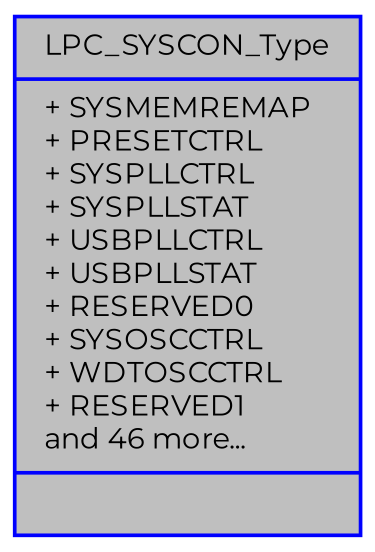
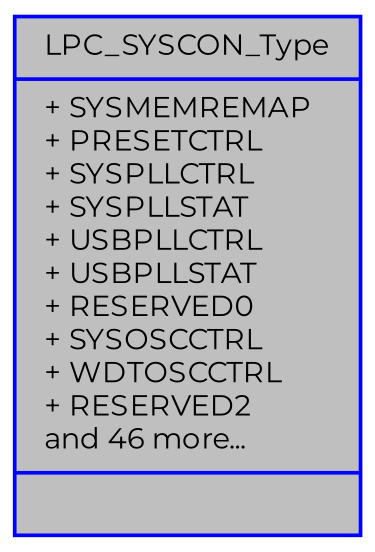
(145, 407) -> (149, 407)
